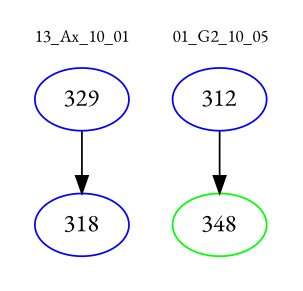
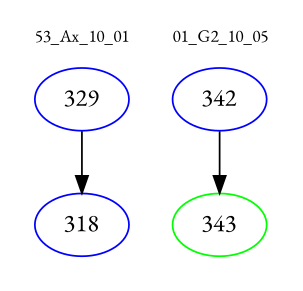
(83, 37) -> (83, 37)
(220, 99) -> (220, 99)
(220, 225) -> (220, 225)
